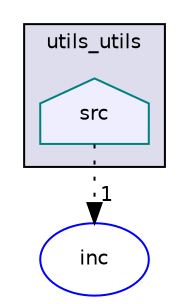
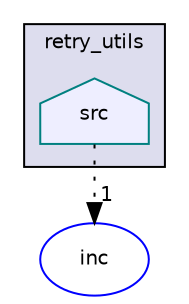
(95, 43) -> (95, 43)
